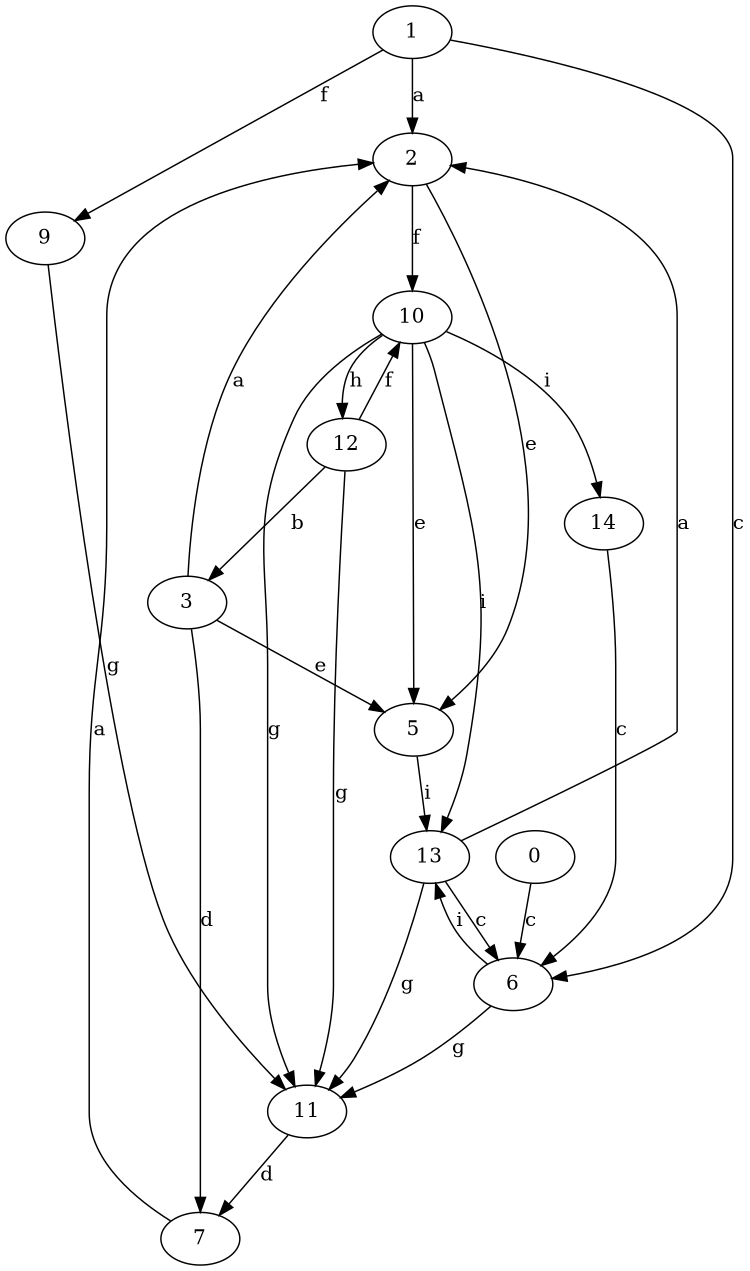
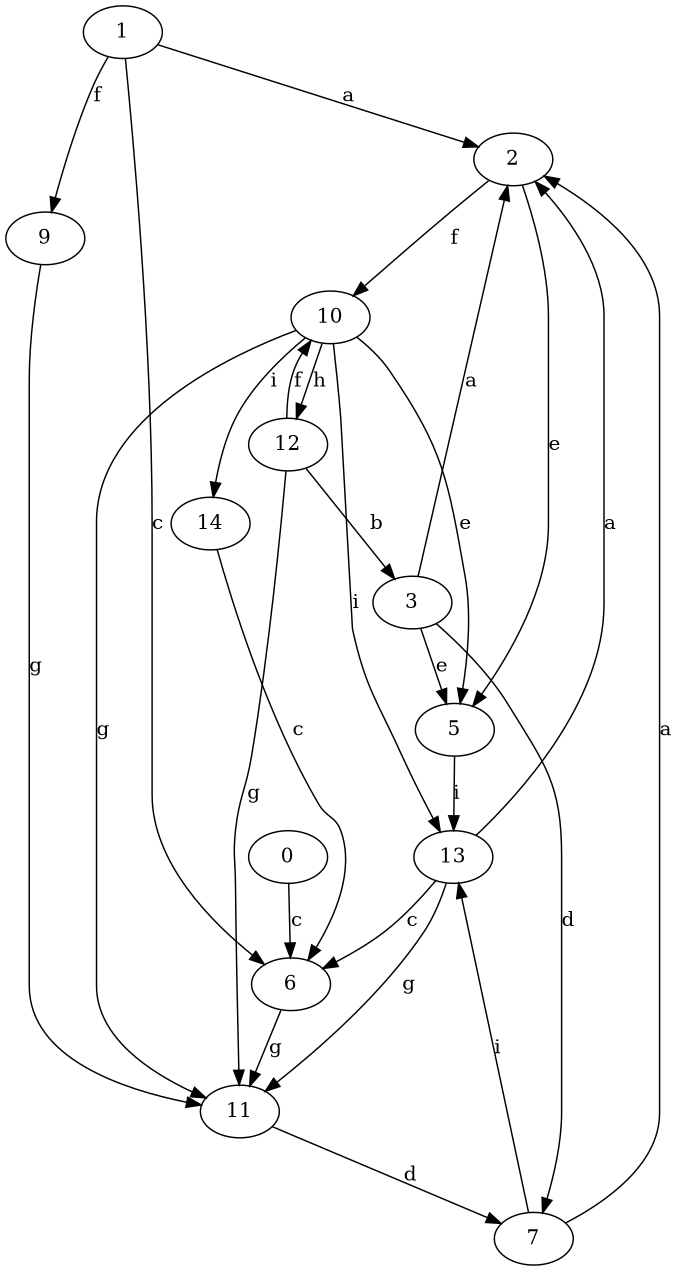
(458, 935) -> (495, 1055)
